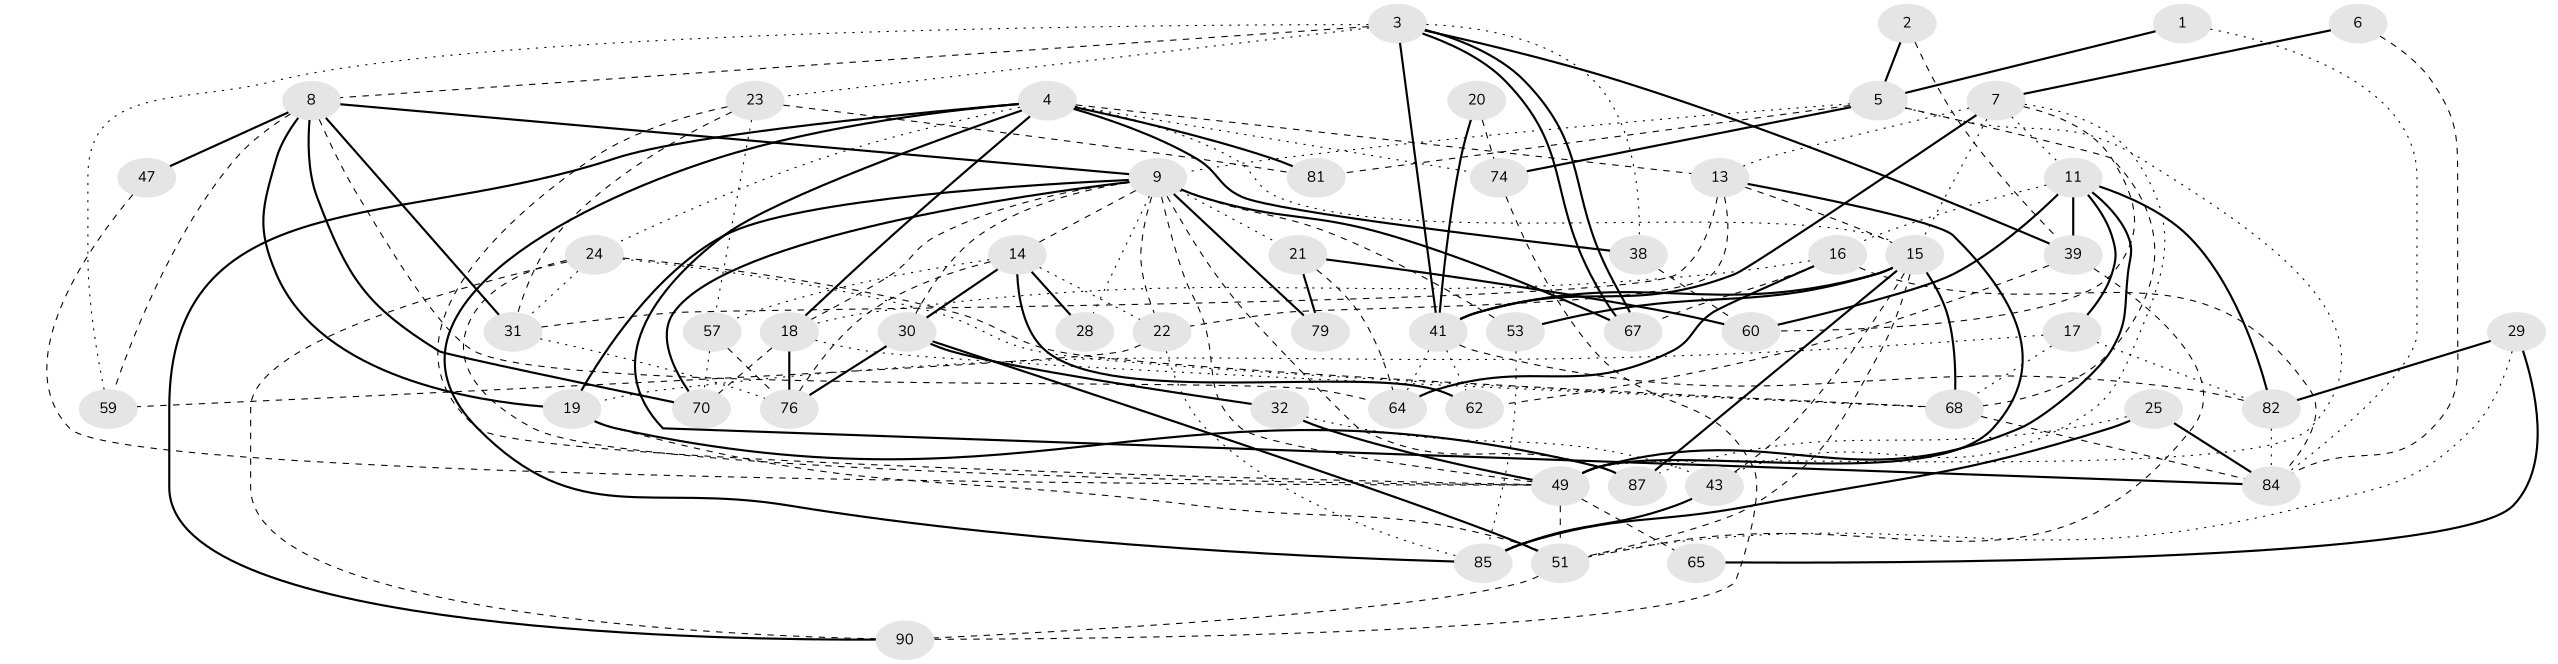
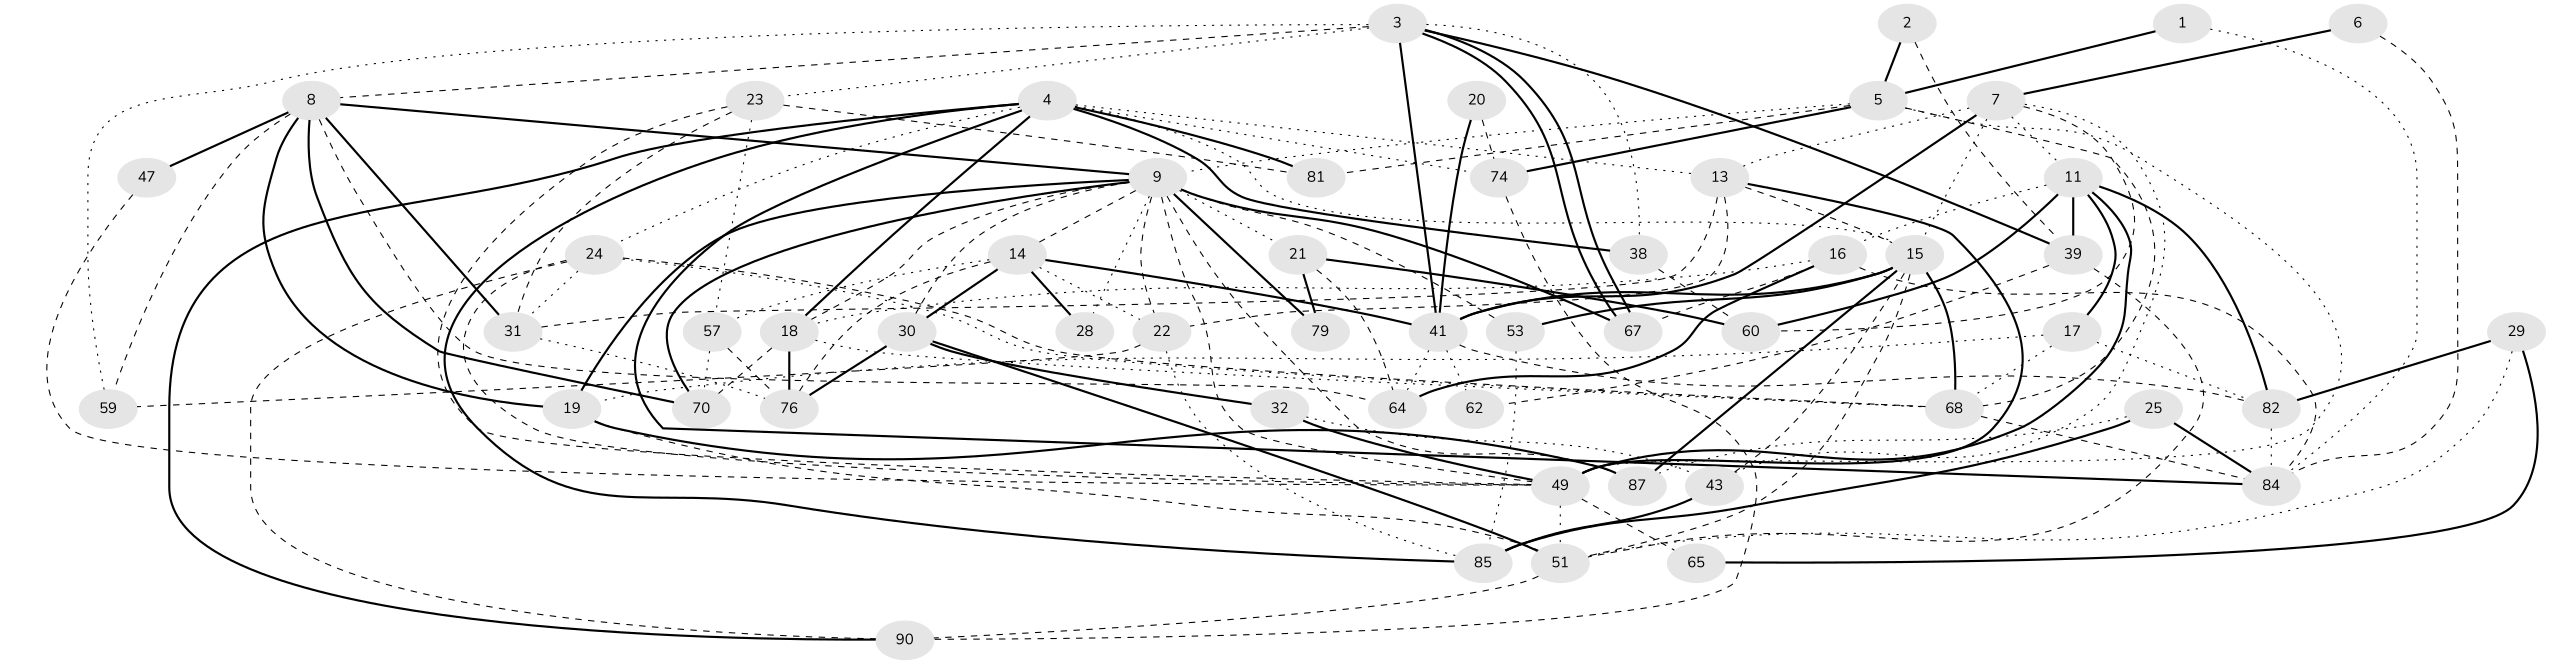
(1384, 139) -> (1384, 139)
(1131, 378) -> (1174, 280)
(1560, 525) -> (1560, 525)
